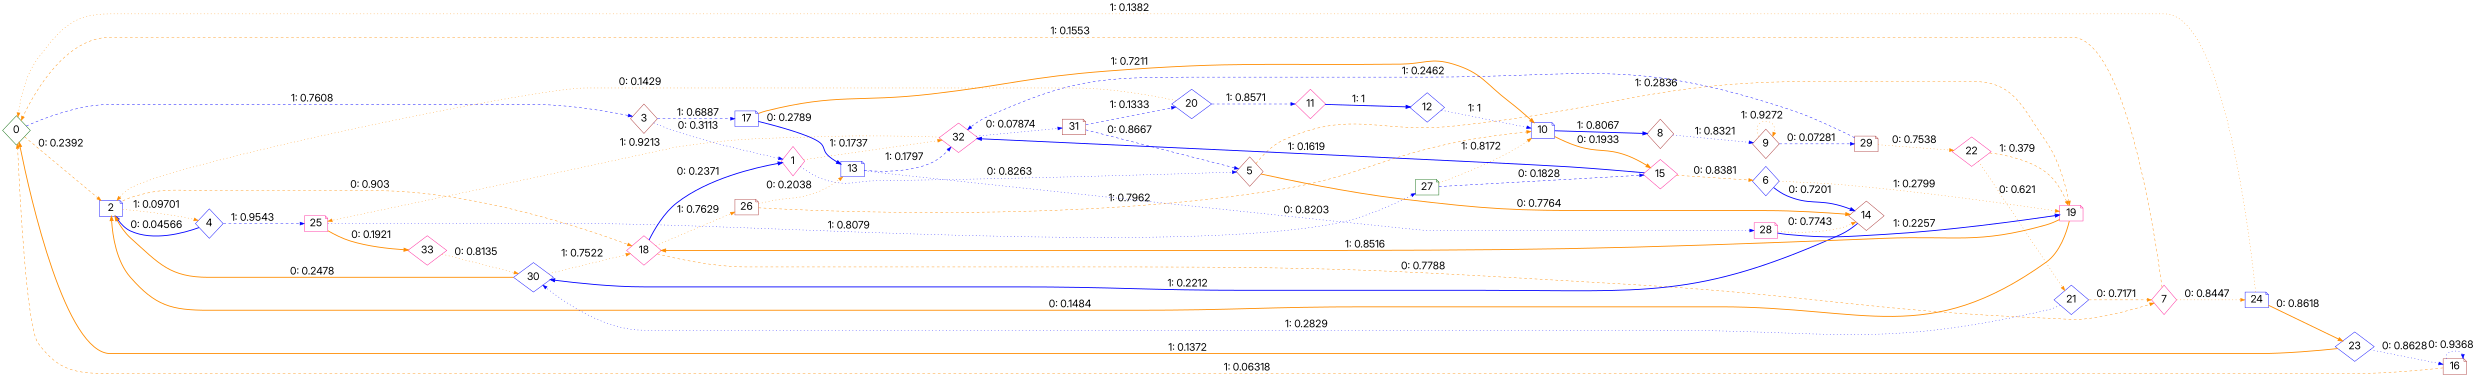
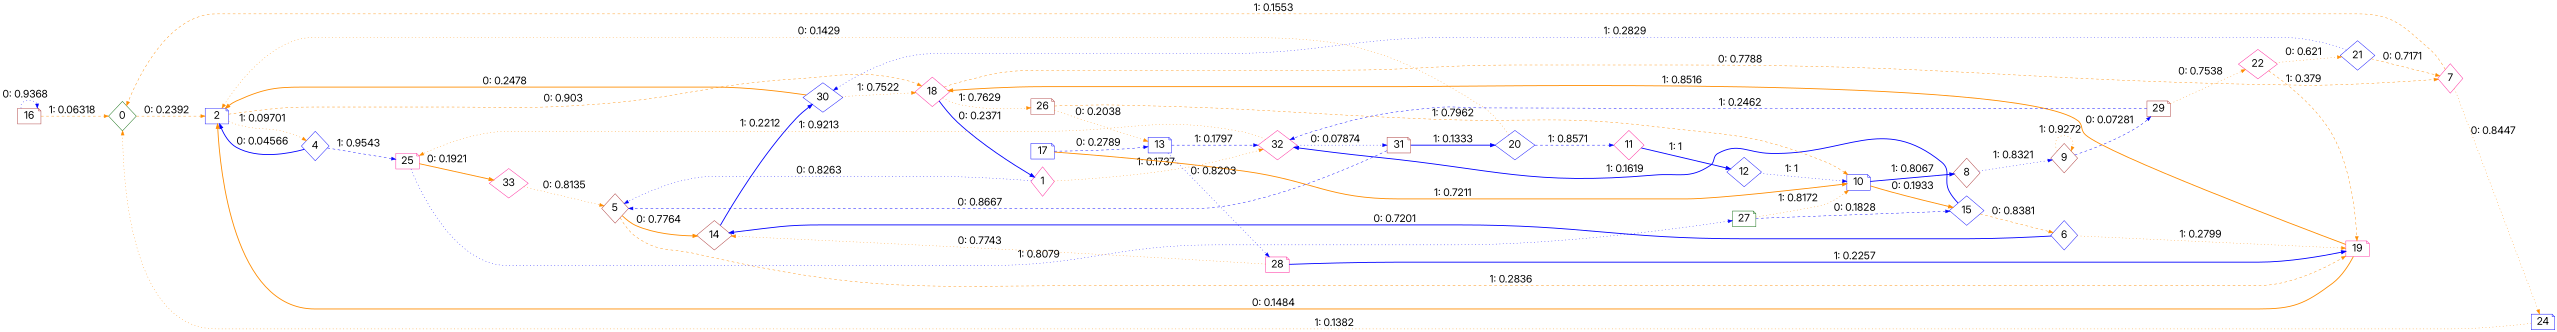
(1129, 116) -> (1451, 145)
(644, 119) -> none
(802, 134) -> (1099, 150)
(1660, 174) -> (1967, 211)
(478, 263) -> (562, 196)
(2355, 347) -> none
